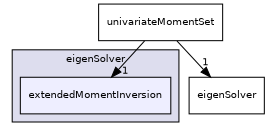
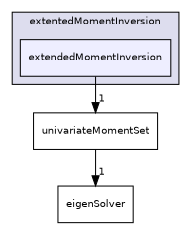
(131, 56) -> (96, 91)
(96, 59) -> (96, 22)
